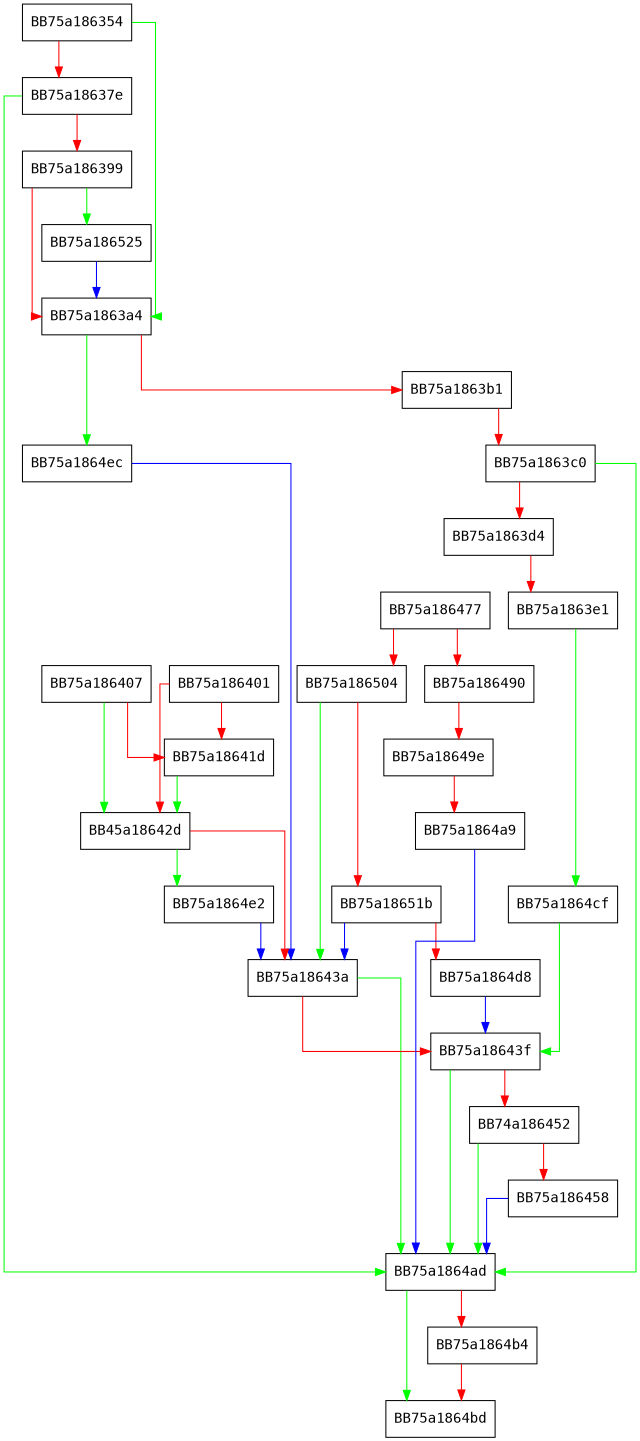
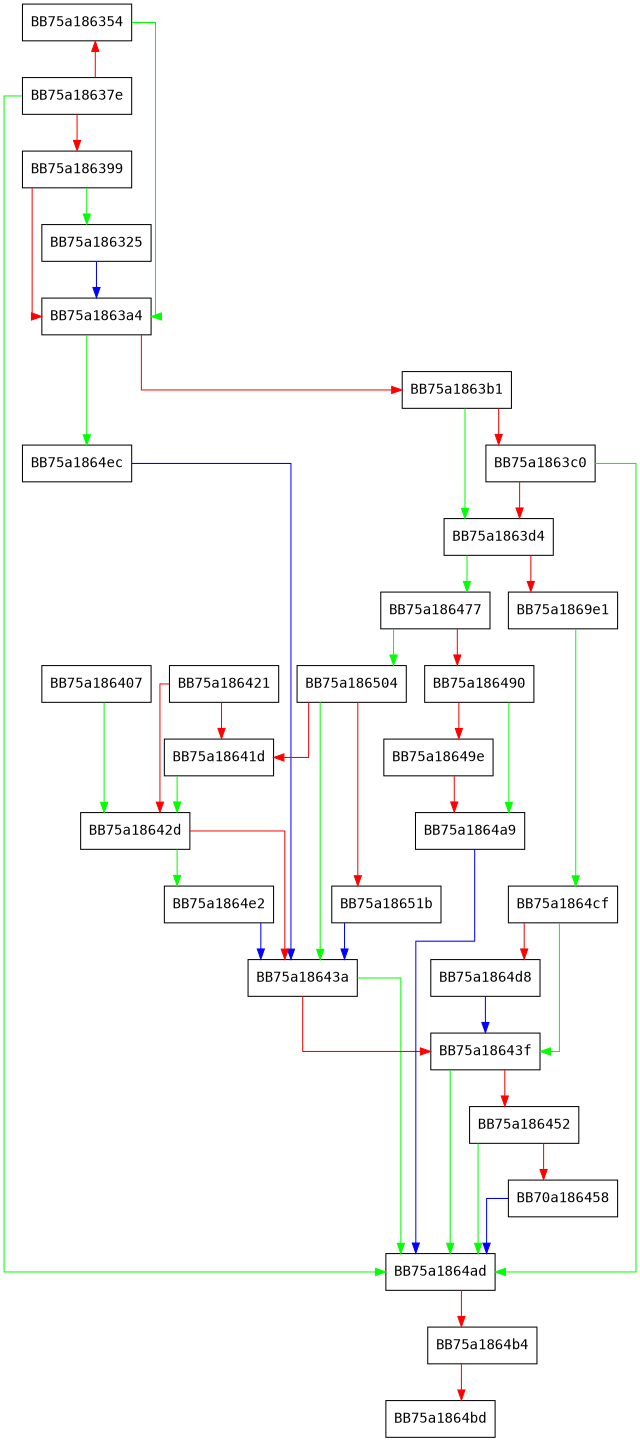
(59, 54) -> (95, 64)
(96, 243) -> (96, 243)
none -> (465, 458)
none -> (467, 568)
(563, 610) -> (563, 610)
(394, 642) -> (394, 642)
(224, 684) -> (224, 684)
(128, 743) -> (309, 742)
none -> (509, 752)
(135, 831) -> (135, 831)
(436, 935) -> (524, 936)
(524, 1125) -> (524, 1125)
(563, 1198) -> (563, 1198)
(407, 1340) -> none
